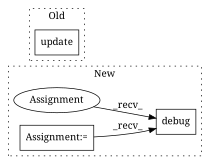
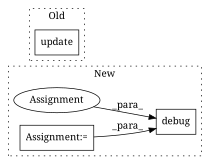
(128, 105) -> (128, 105)
(128, 126) -> (128, 126)
